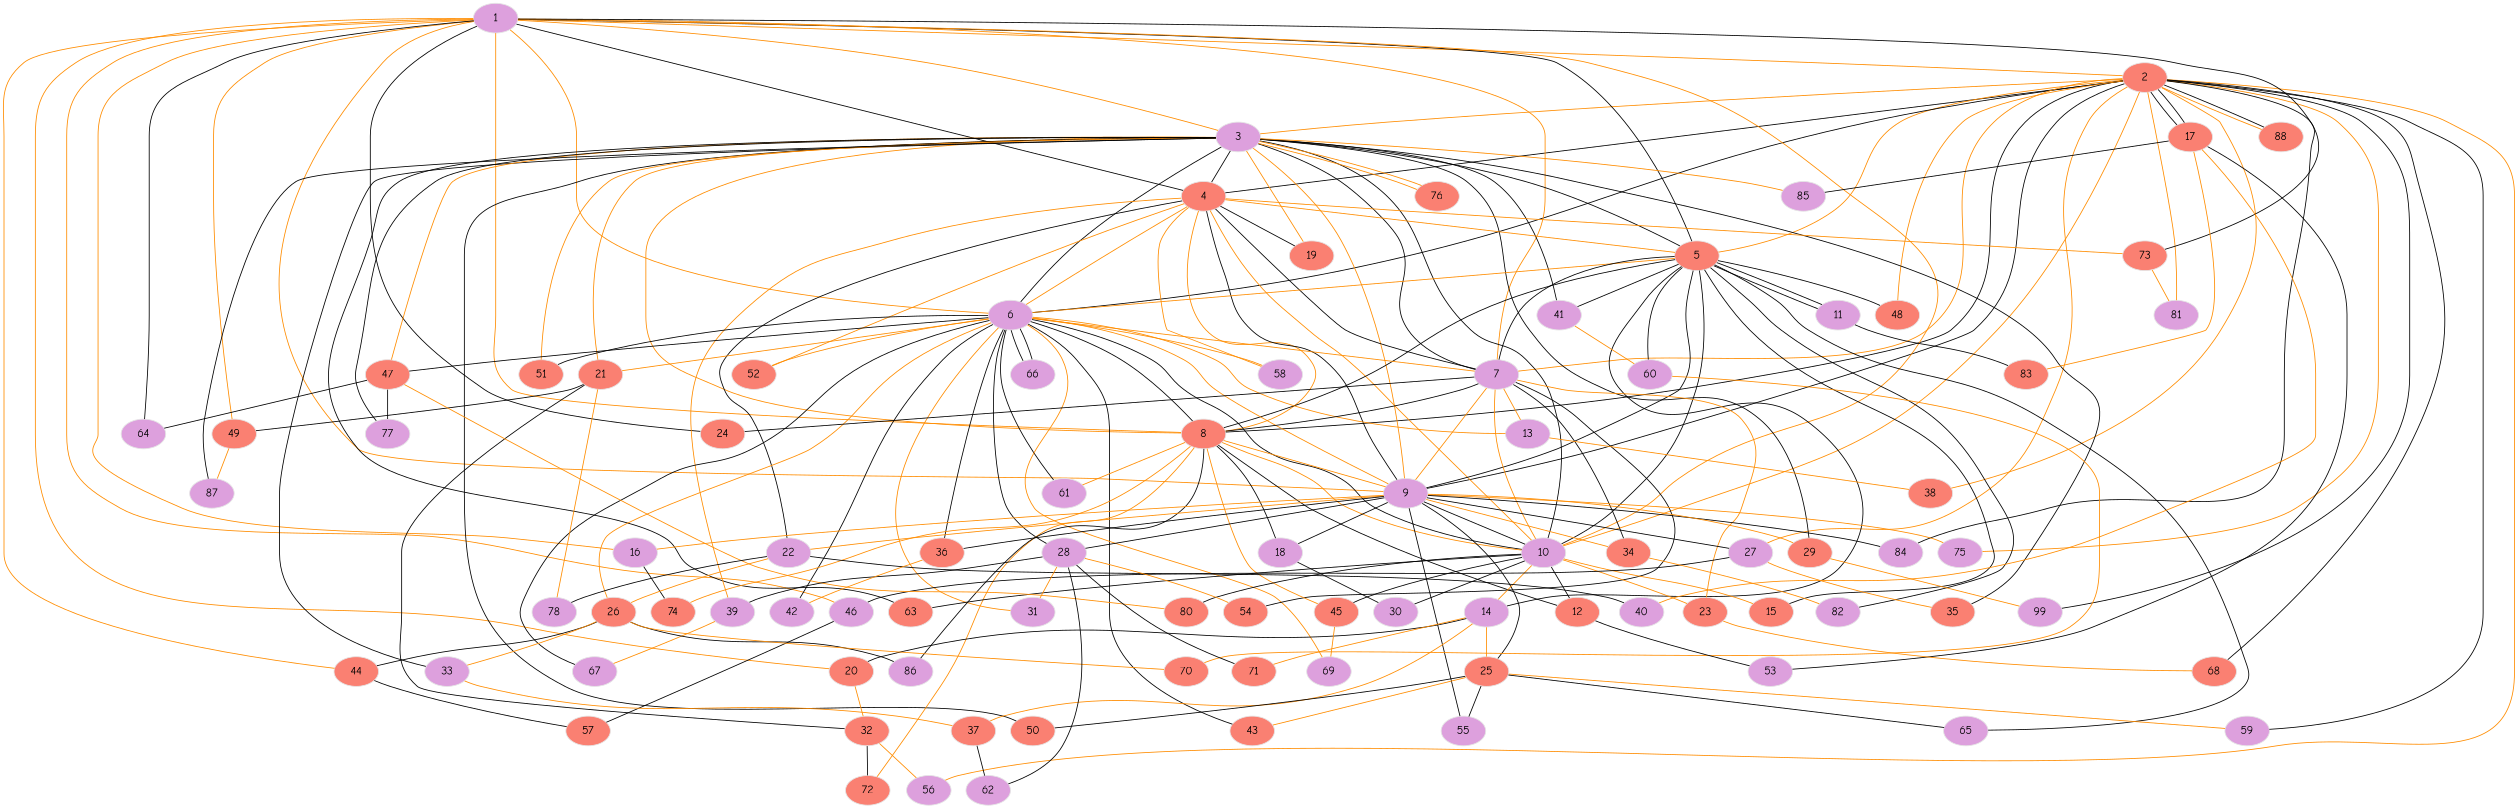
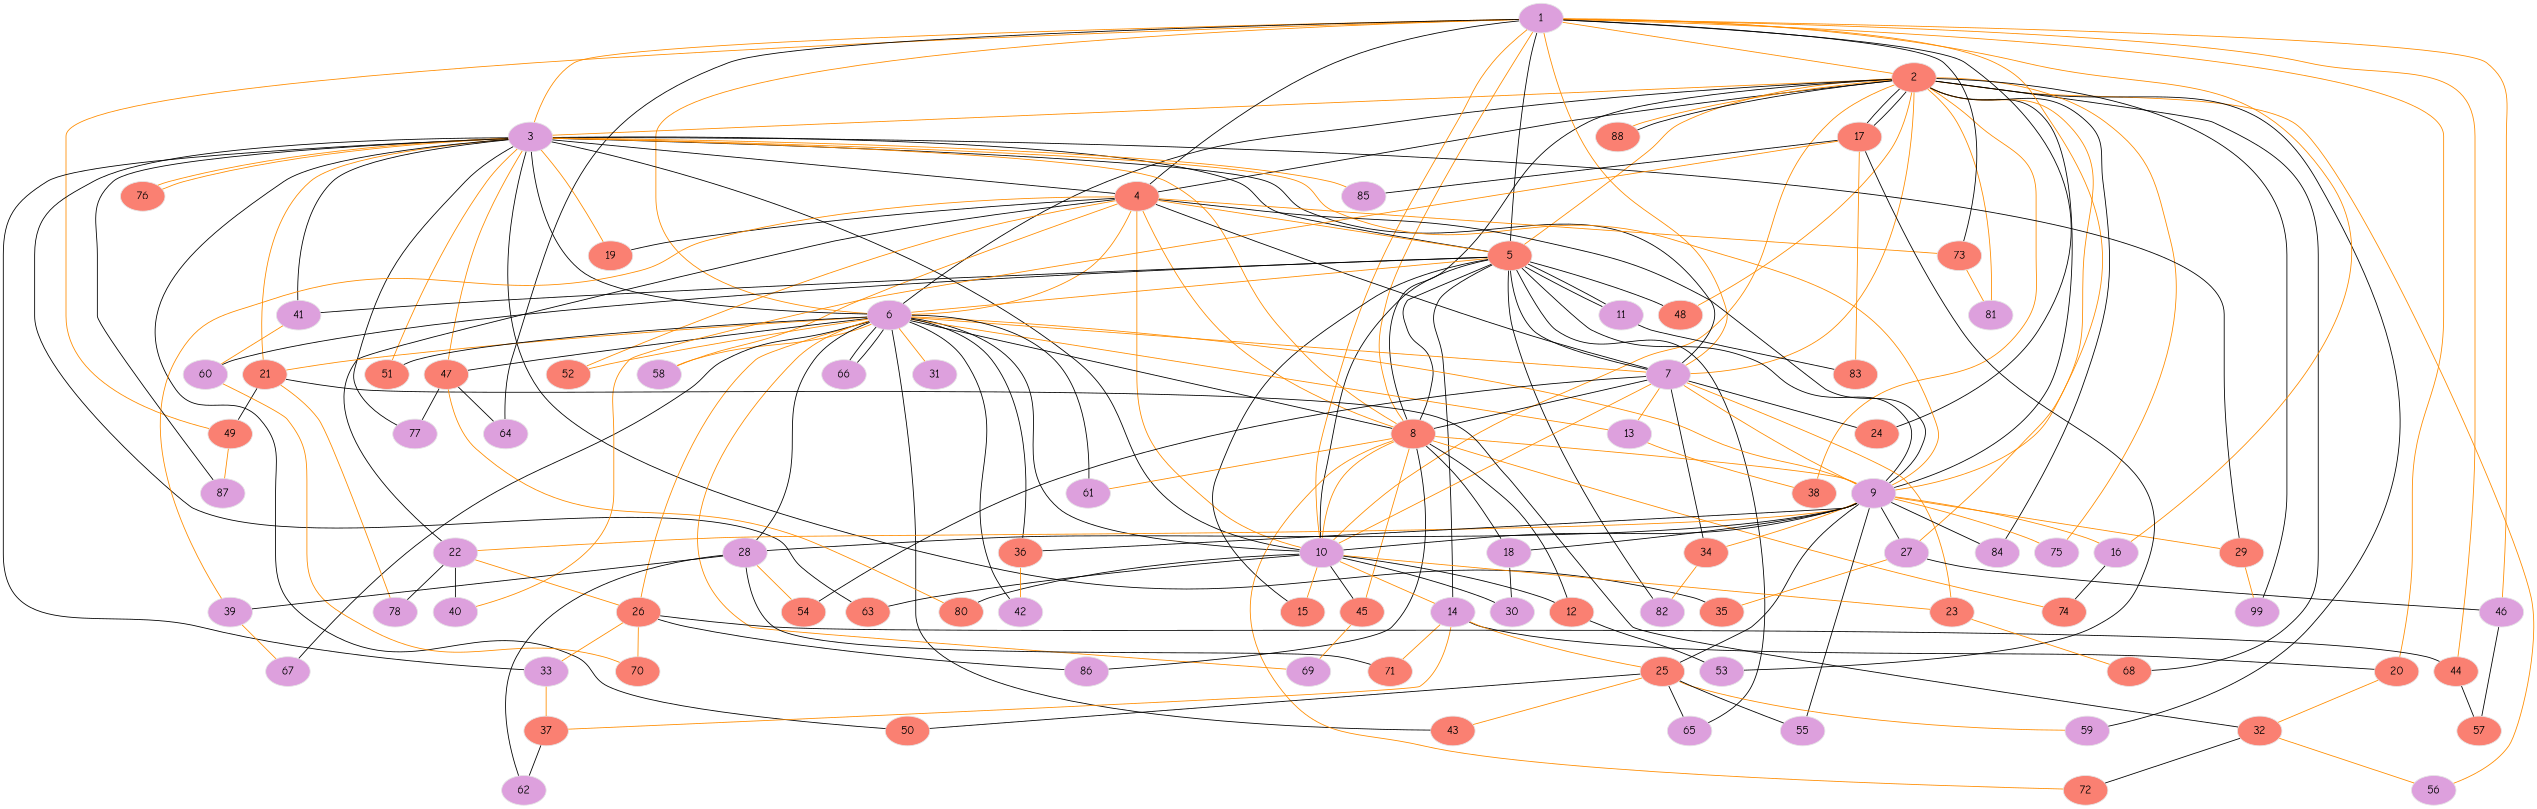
(1048, 583) -> none
